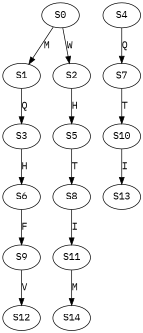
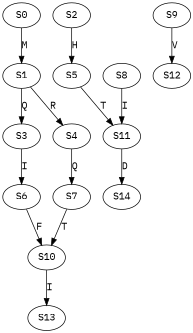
(65, 42) -> none
none -> (44, 103)
(72, 163) -> (94, 103)
(25, 167) -> (25, 167)
(22, 224) -> (33, 224)
(75, 288) -> (125, 167)
